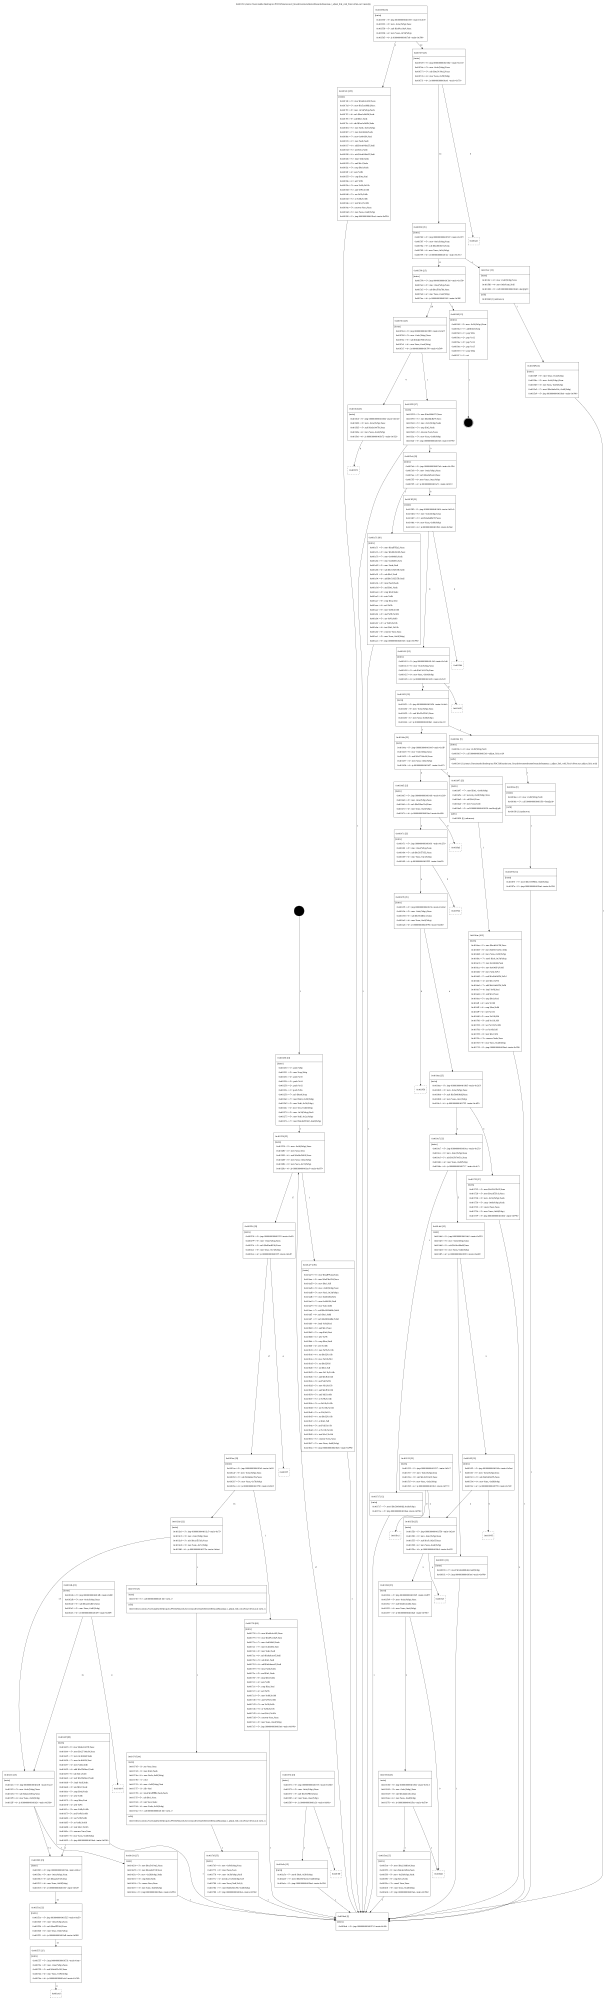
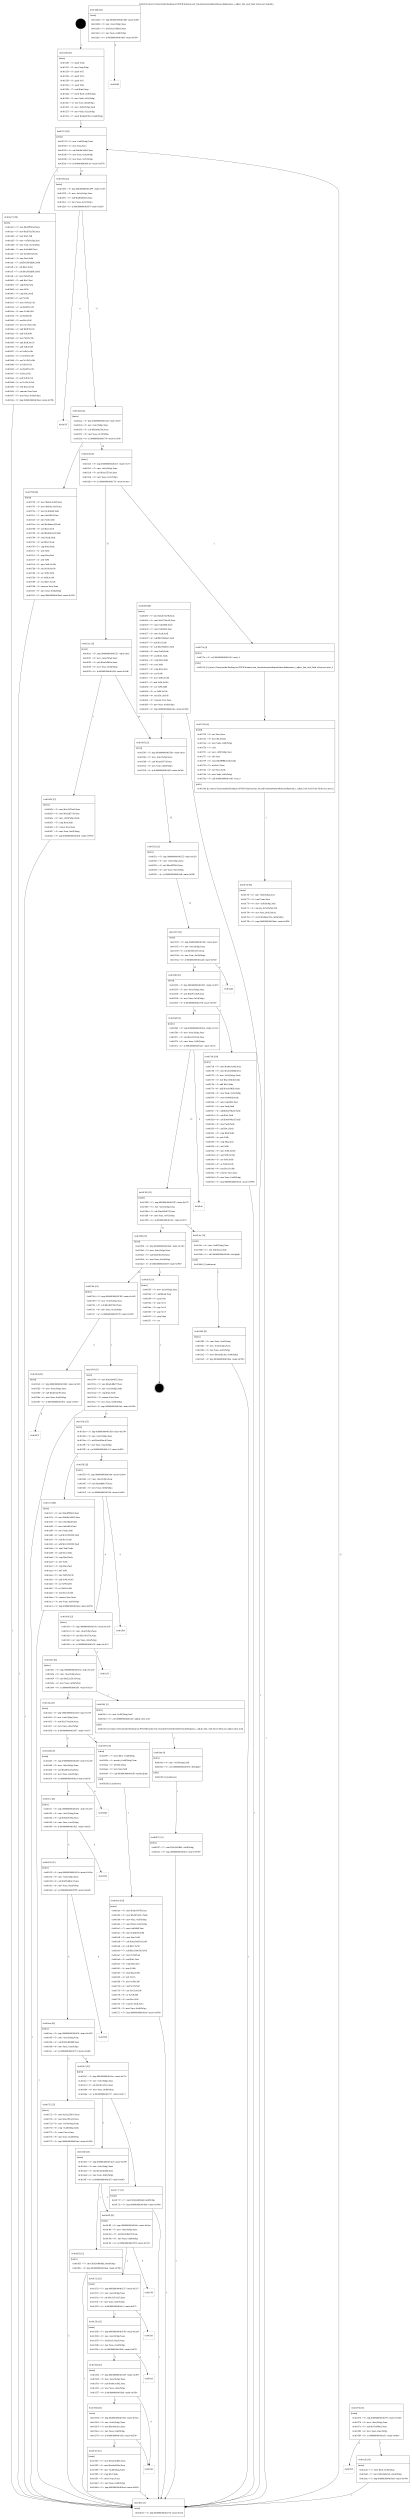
none -> (193, 967)
(460, 1503) -> (125, 2260)
(59, 1693) -> none
